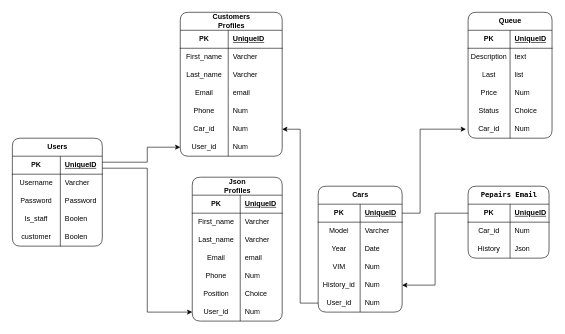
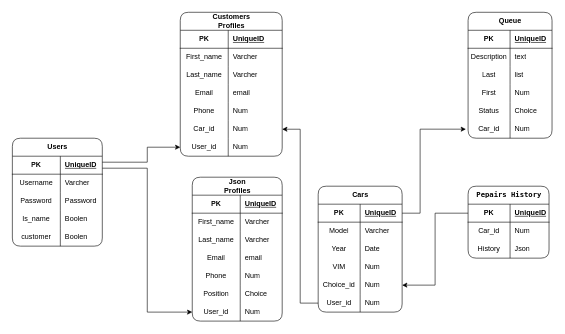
(489, 93) -> (489, 93)
(509, 195) -> (509, 195)
(36, 219) -> (36, 219)
(339, 285) -> (339, 285)
